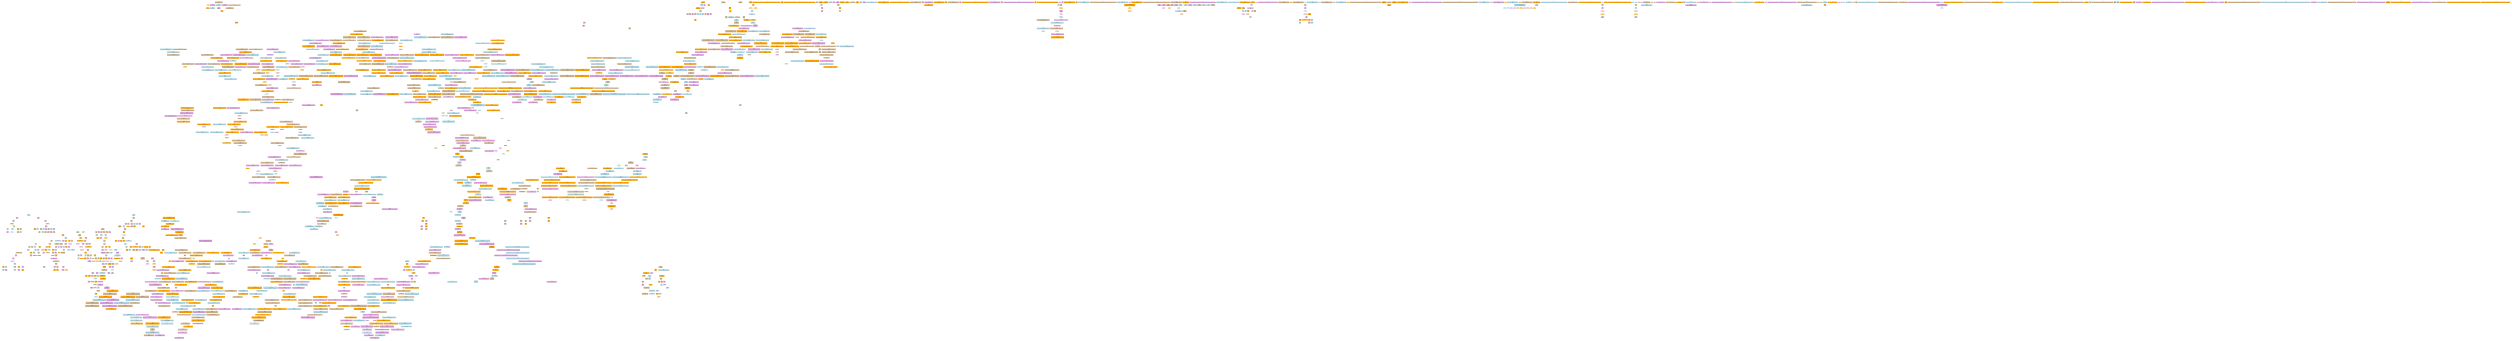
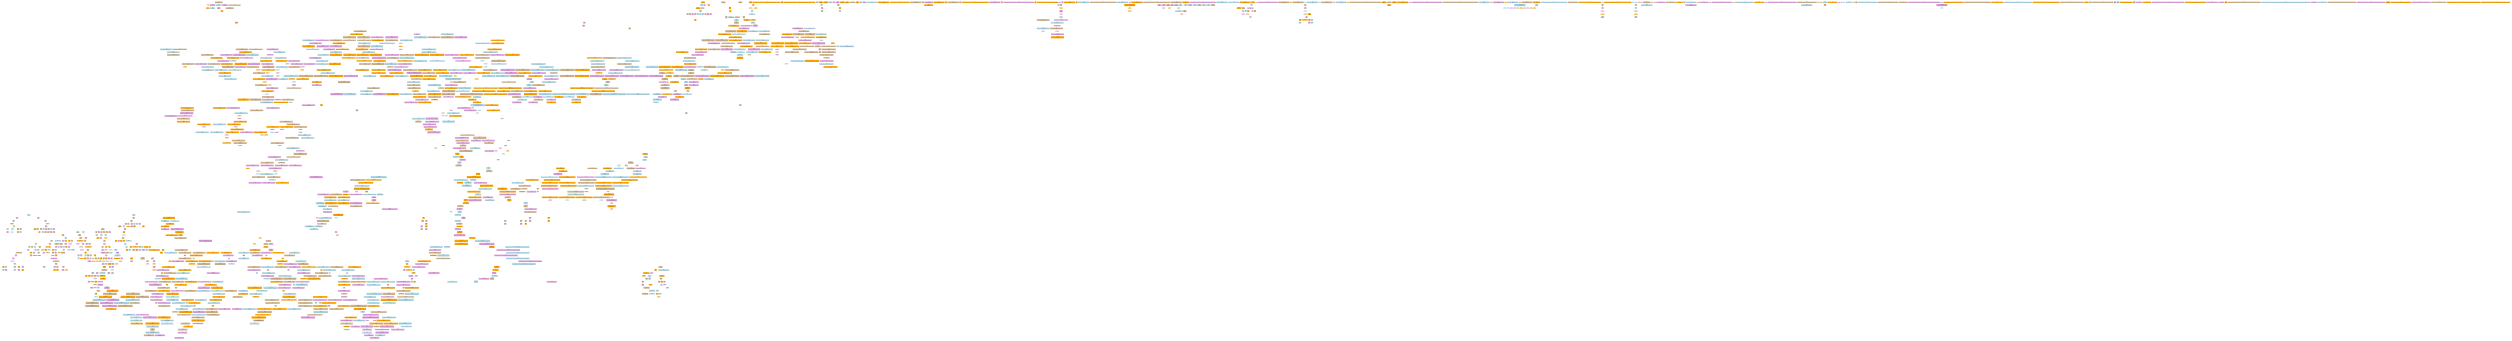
(725, 73) -> (725, 73)
none -> (414, 82)
(38, 229) -> (38, 229)
